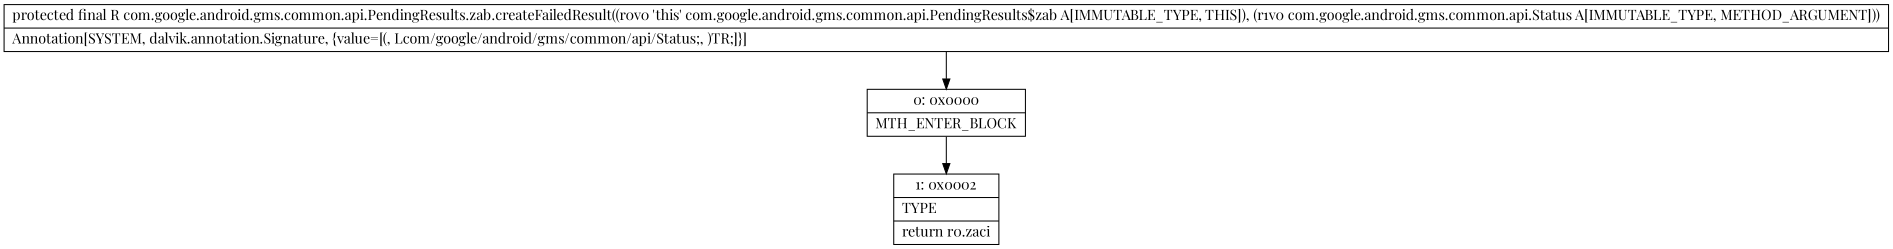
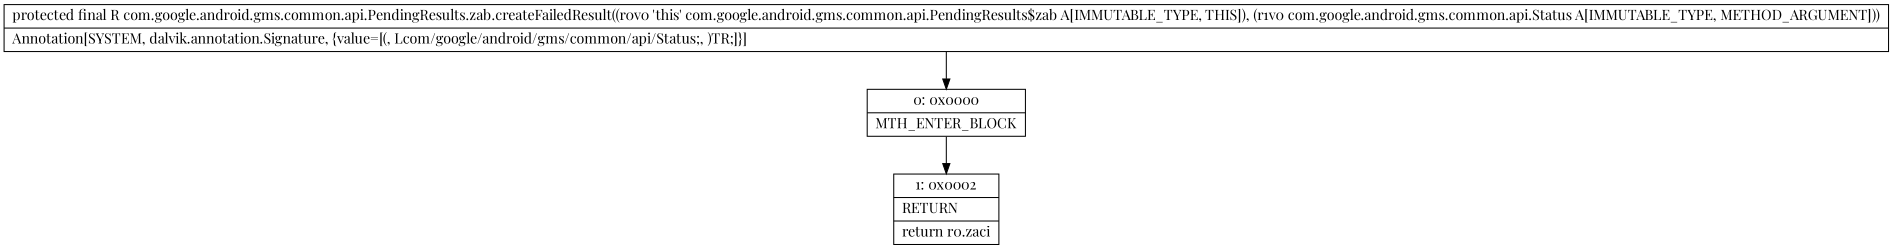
(919, 209) -> (930, 209)
